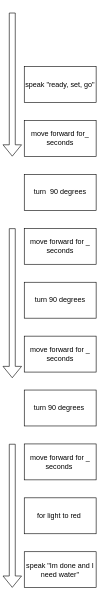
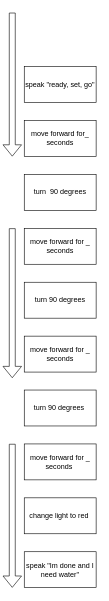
(60, 516) -> (60, 516)
